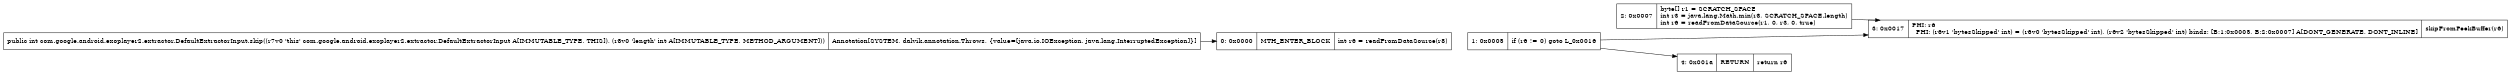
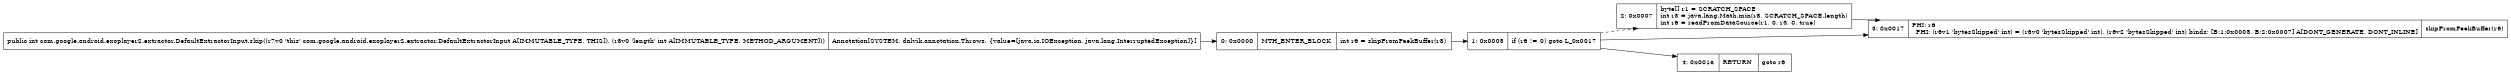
none -> (1617, 31)
(1393, 41) -> (1393, 41)
none -> (1457, 41)
(1554, 41) -> (1554, 41)
(1773, 62) -> (1774, 62)
